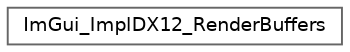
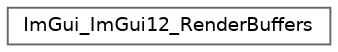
(175, 26) -> (169, 26)
